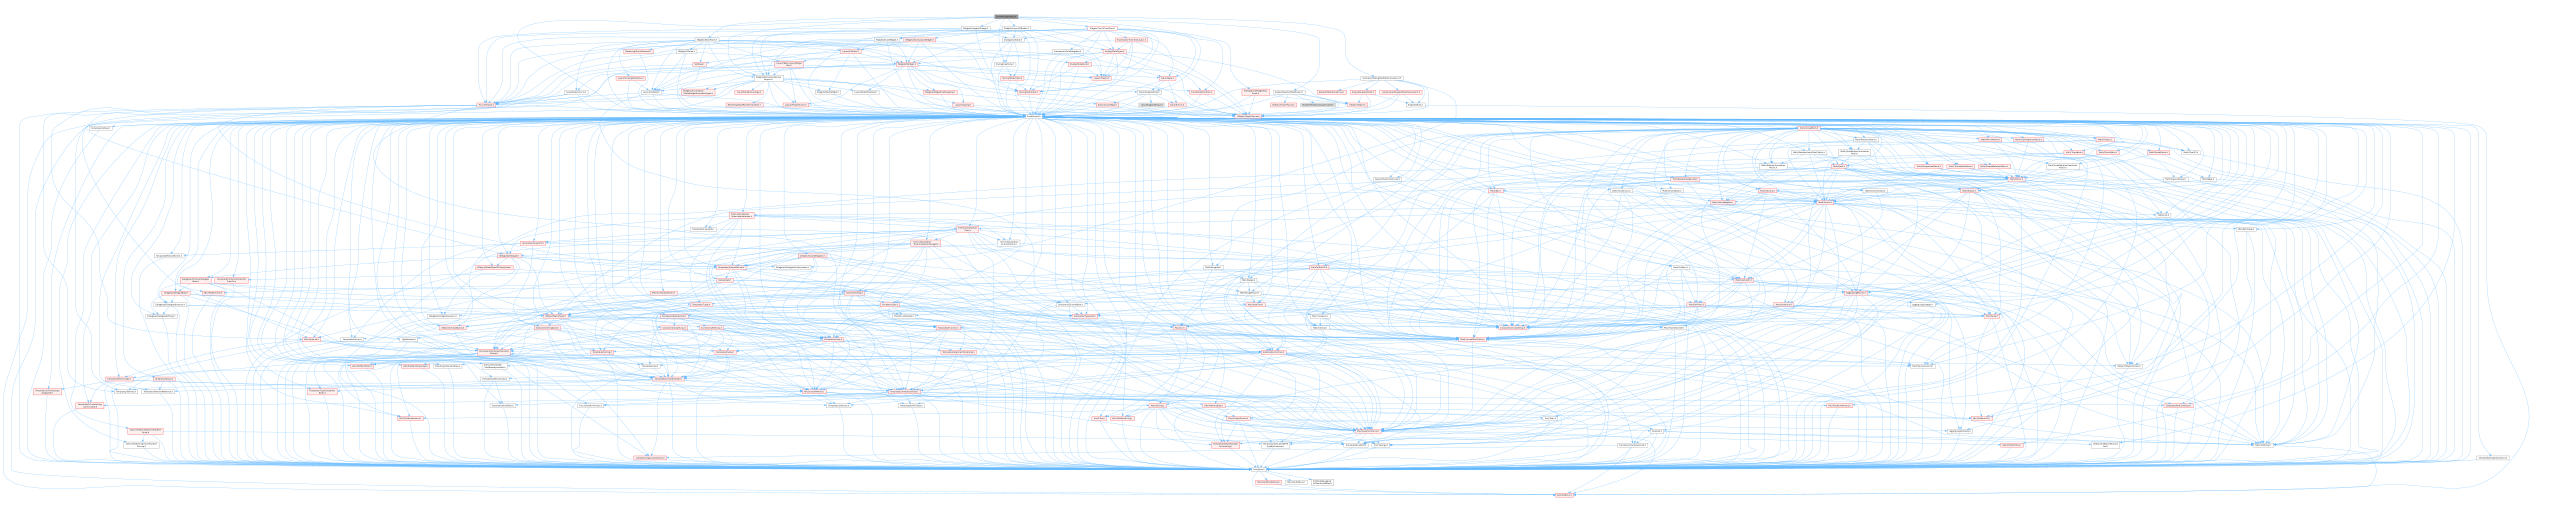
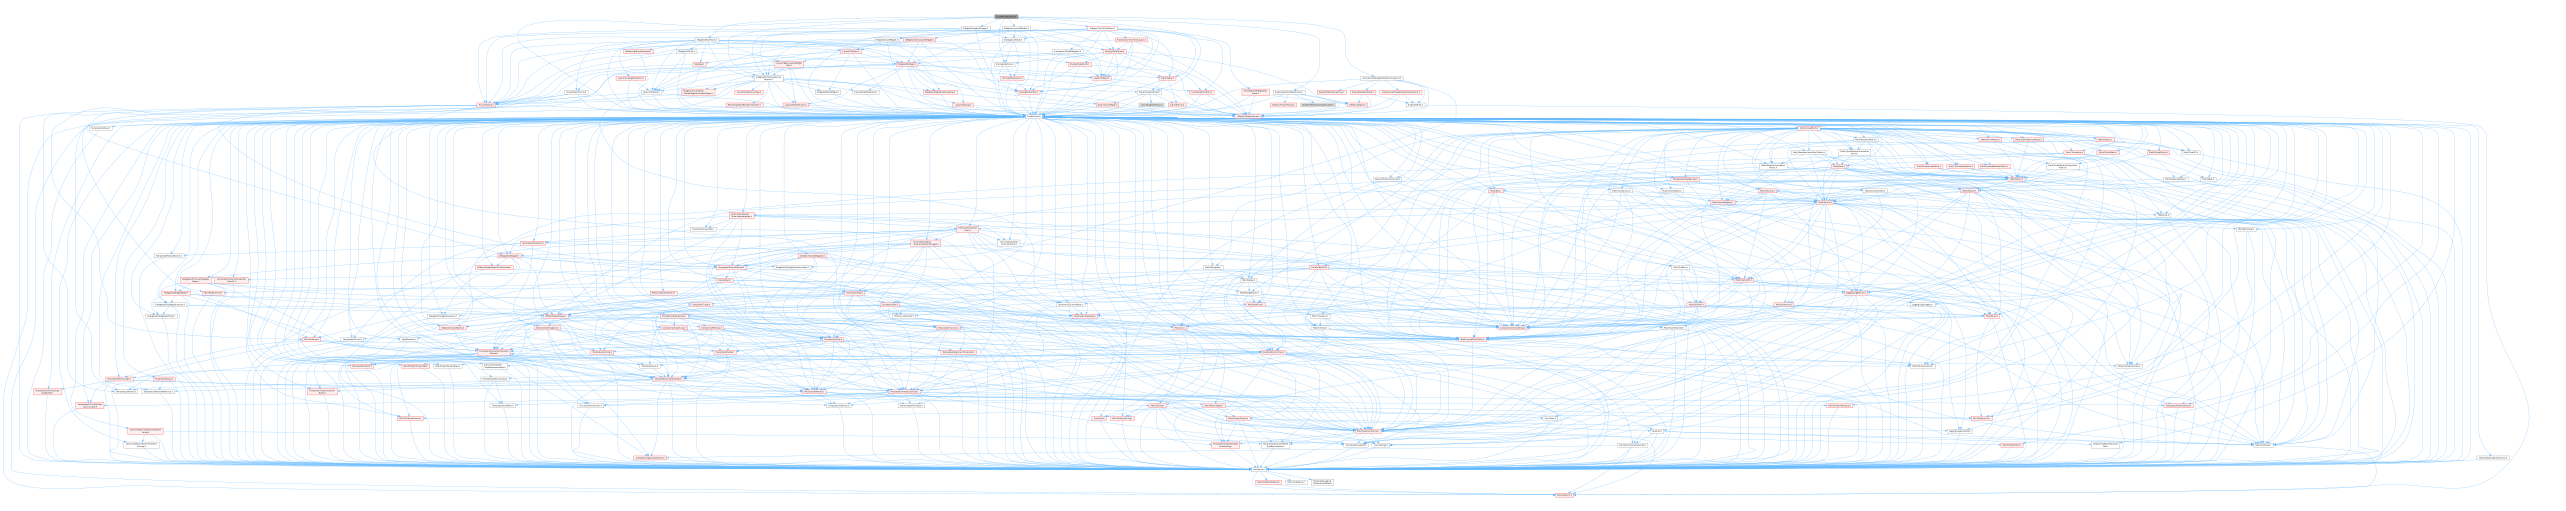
(901, 49) -> (917, 58)
(1061, 69) -> (1061, 58)
(700, 253) -> none
(705, 322) -> (556, 372)
none -> (2053, 447)
